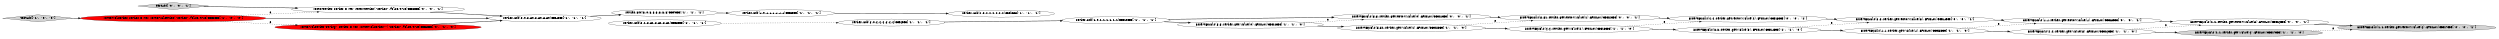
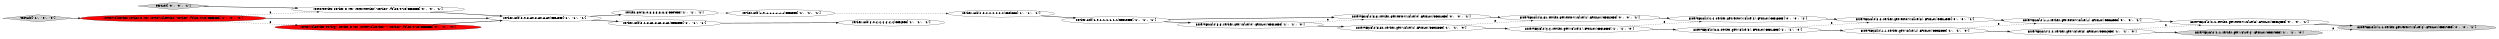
(722, 13) -> (722, 13)
(890, 13) -> (890, 13)
none -> (604, 21)
(1002, 21) -> (1057, 17)
(779, 23) -> (779, 23)
